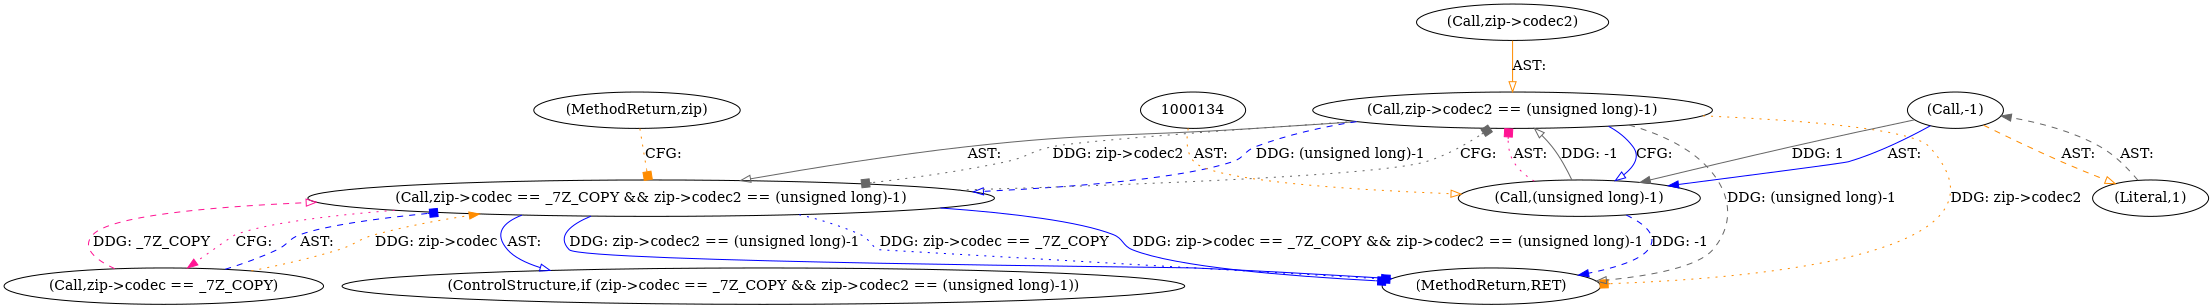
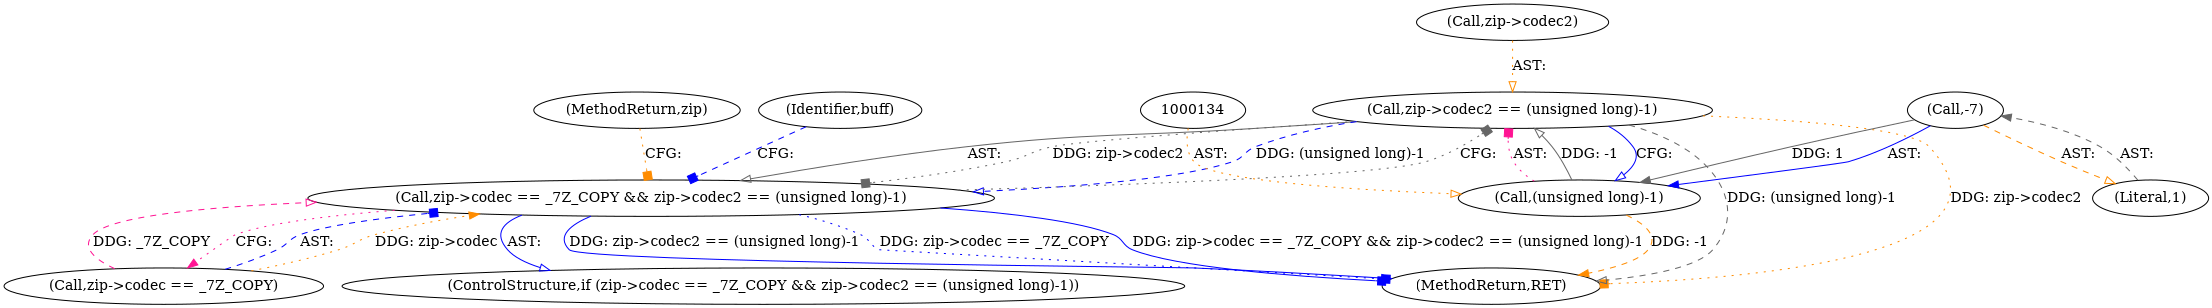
(1513, 61) -> (1513, 61)
none -> (840, 110)
(1955, 110) -> (1955, 110)
(1642, 255) -> (1642, 255)
